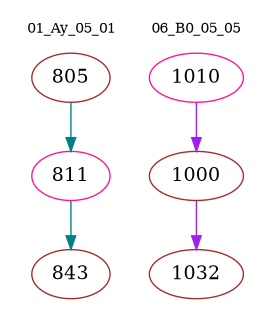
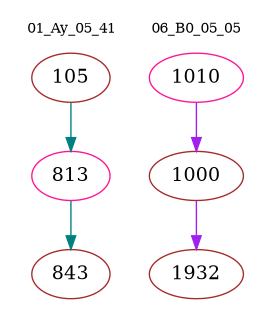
(72, 29) -> (72, 29)
(71, 78) -> (71, 78)
(71, 176) -> (71, 176)
(196, 274) -> (196, 274)
